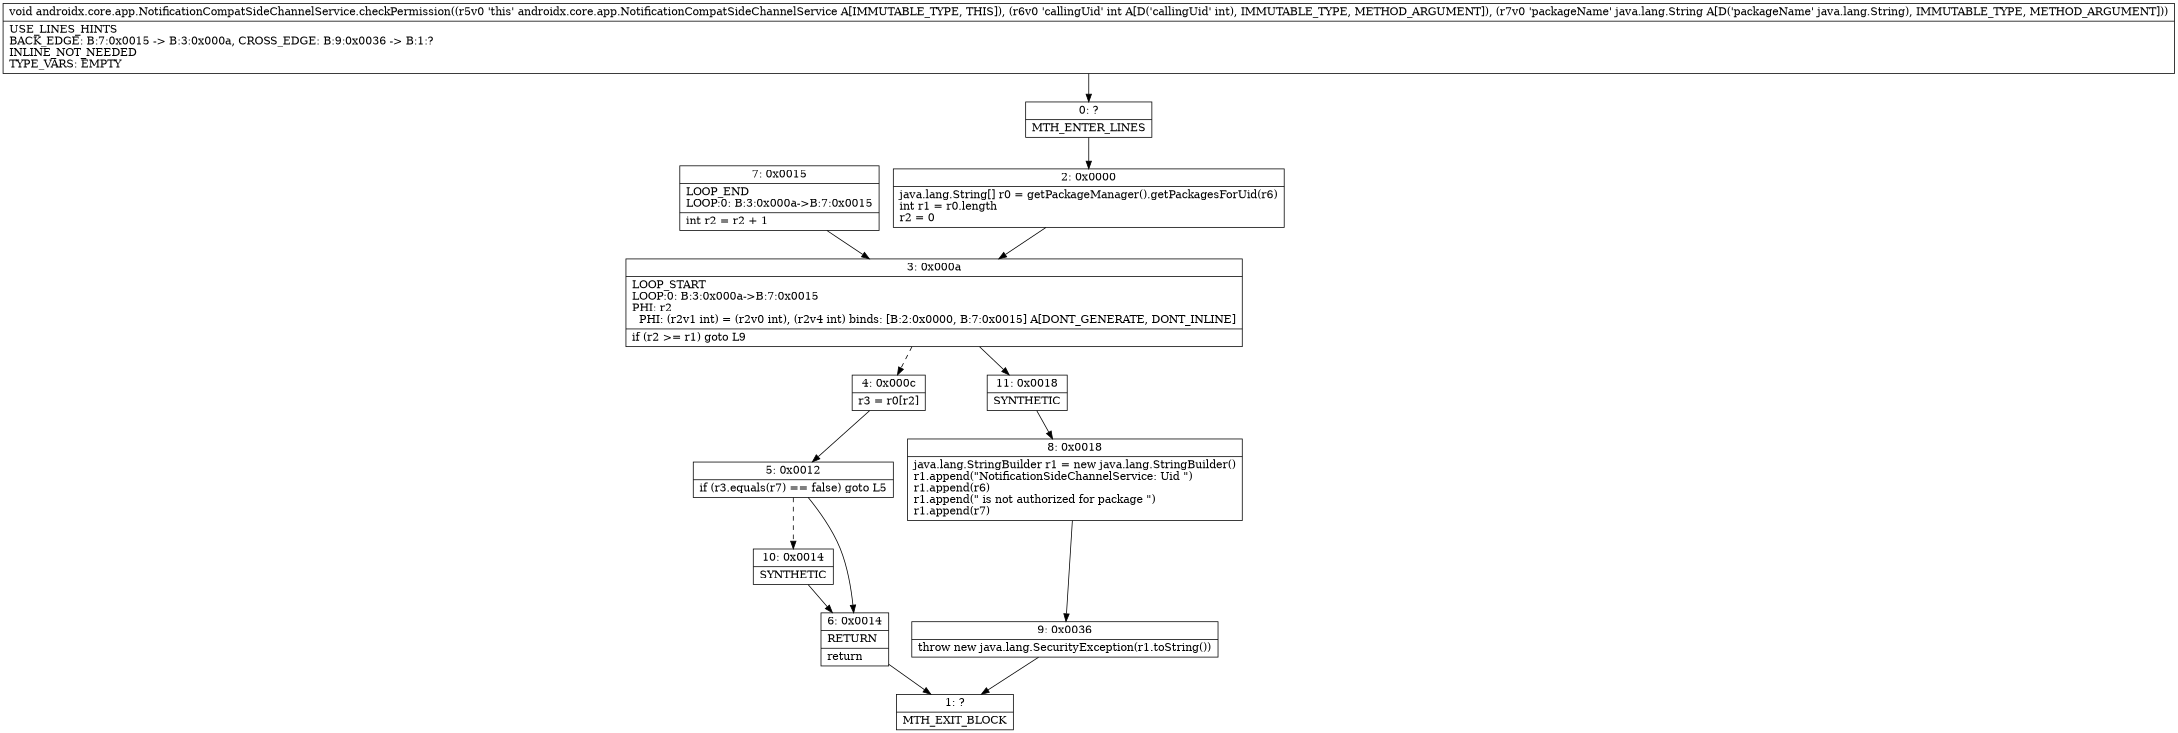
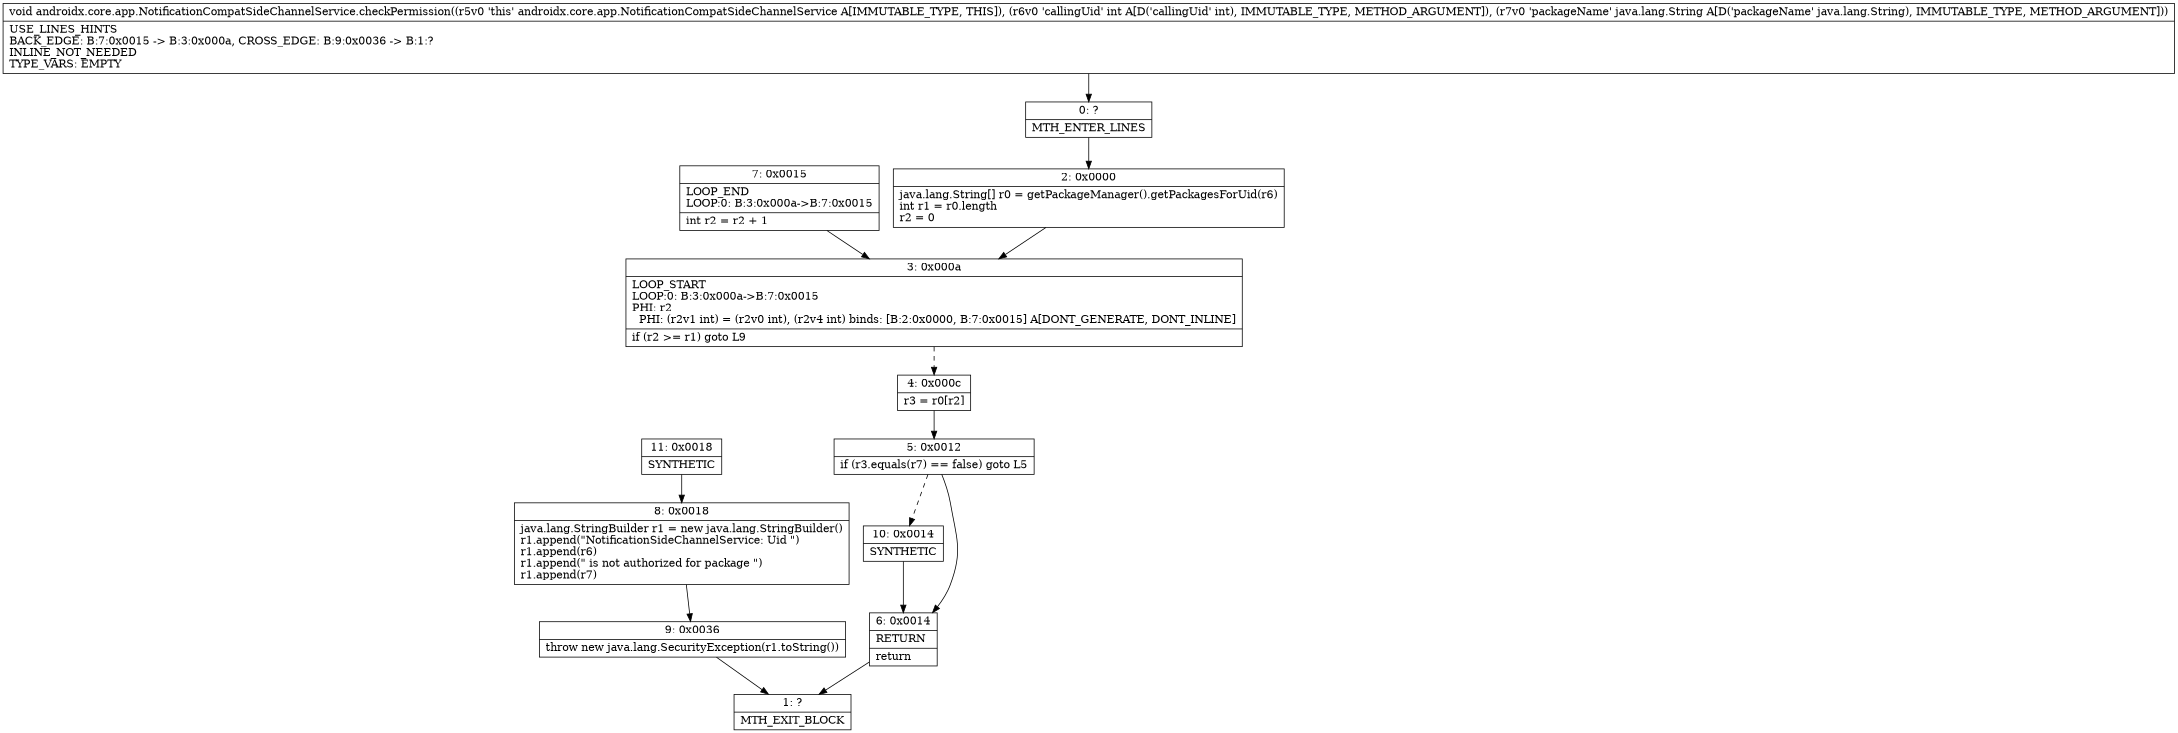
(992, 358) -> none
